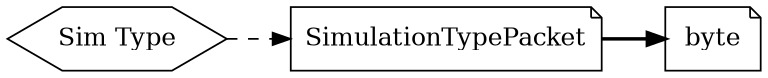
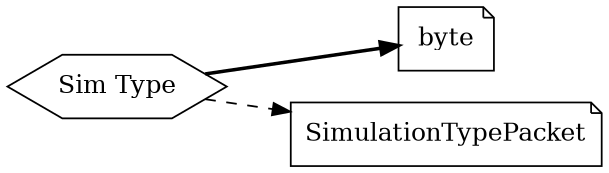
(624, 39) -> (293, 61)
